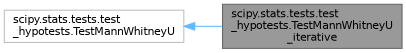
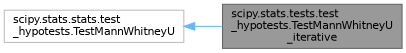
(94, 26) -> (94, 26)
